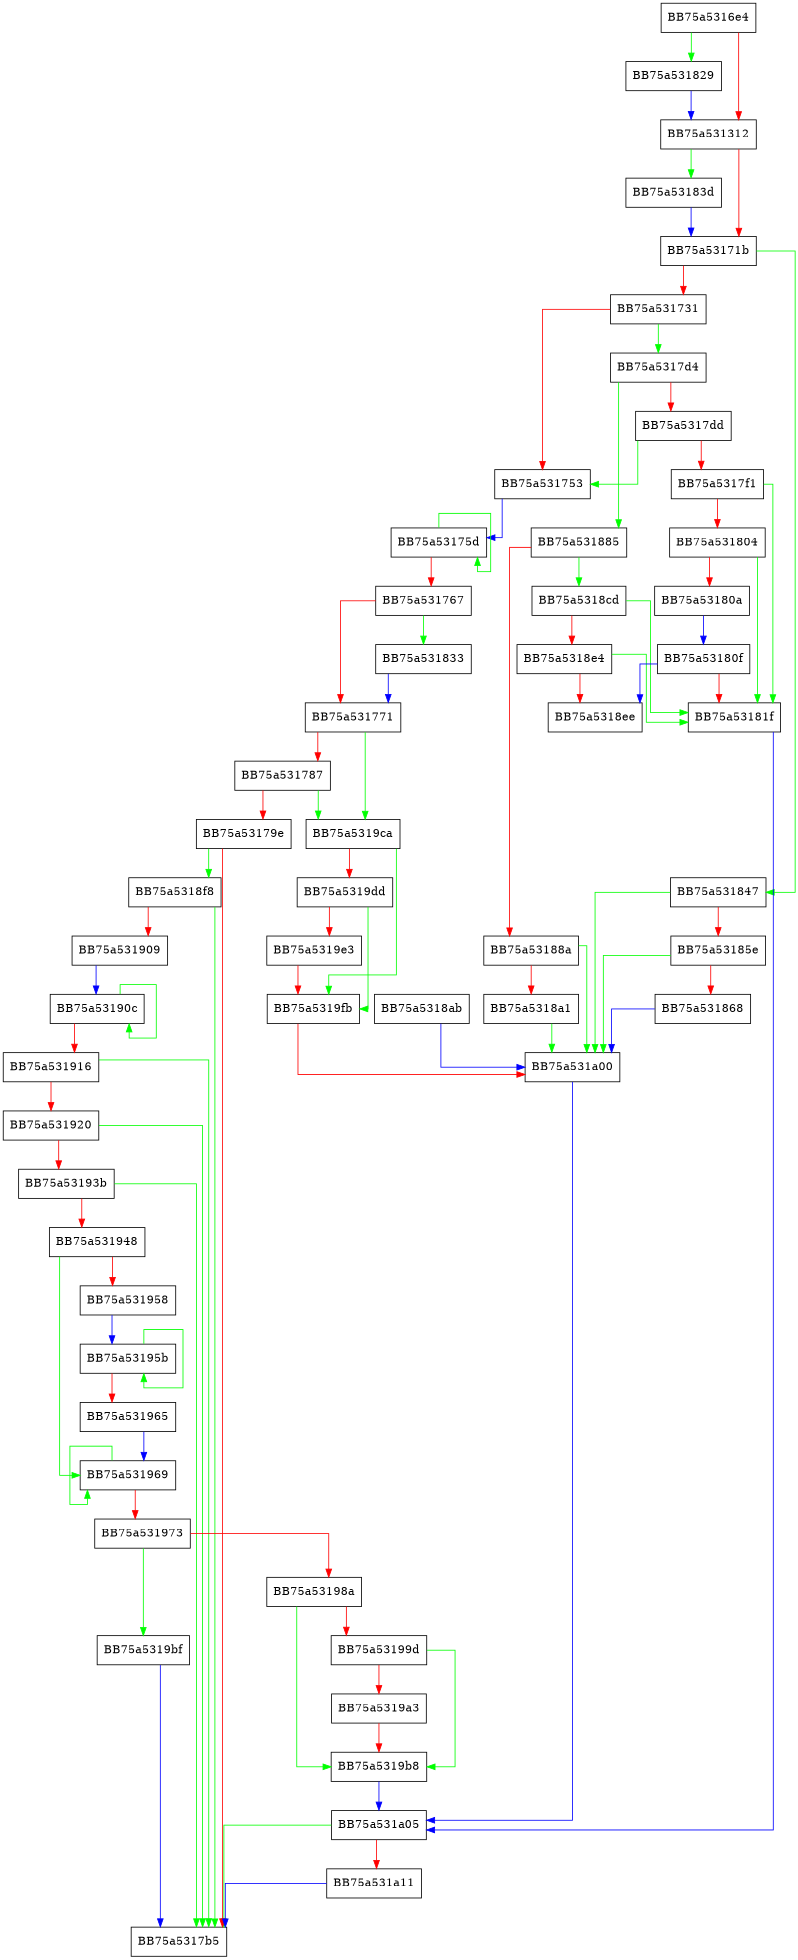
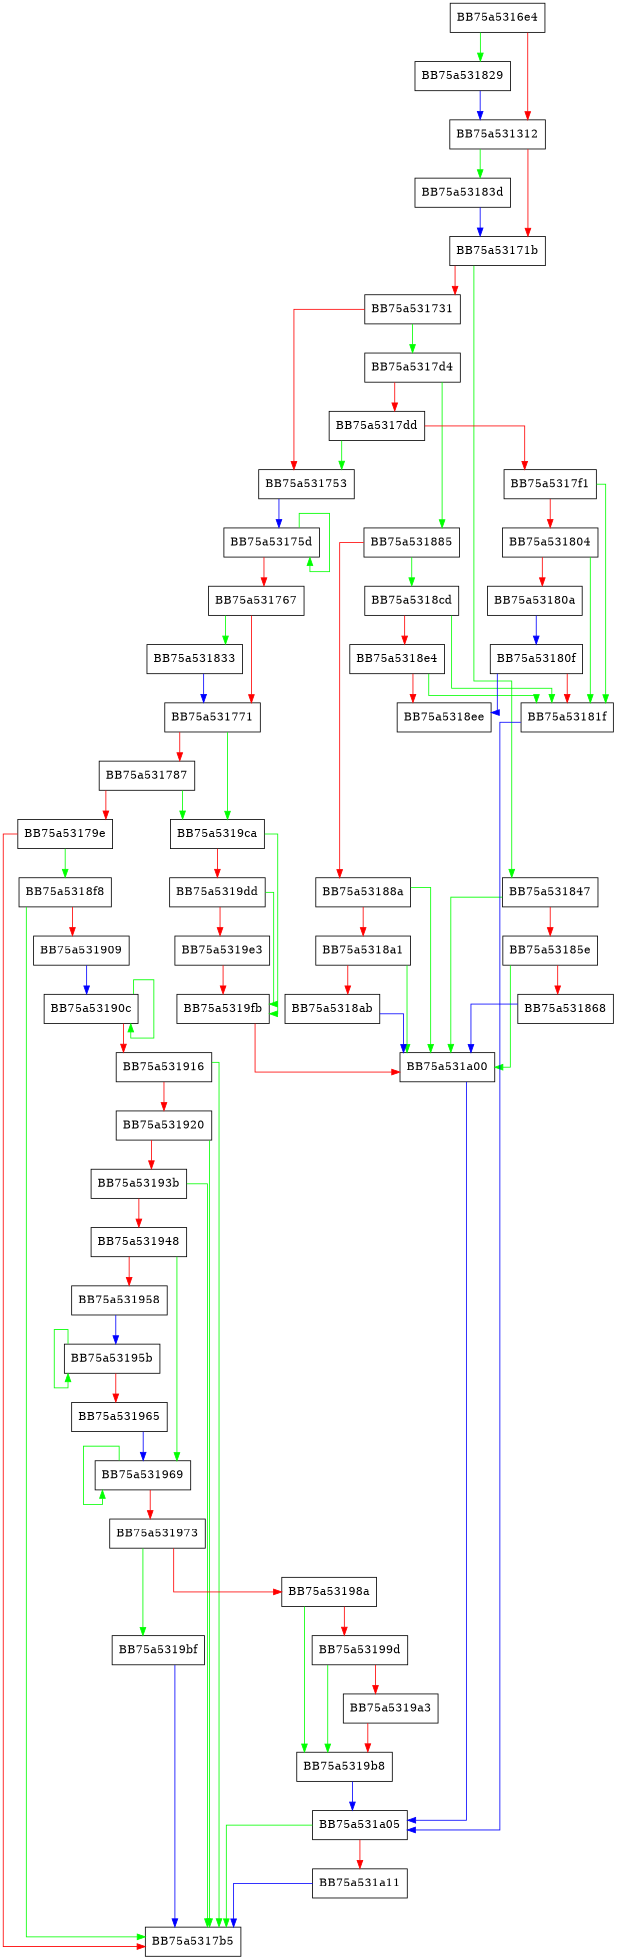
none -> (348, 976)
